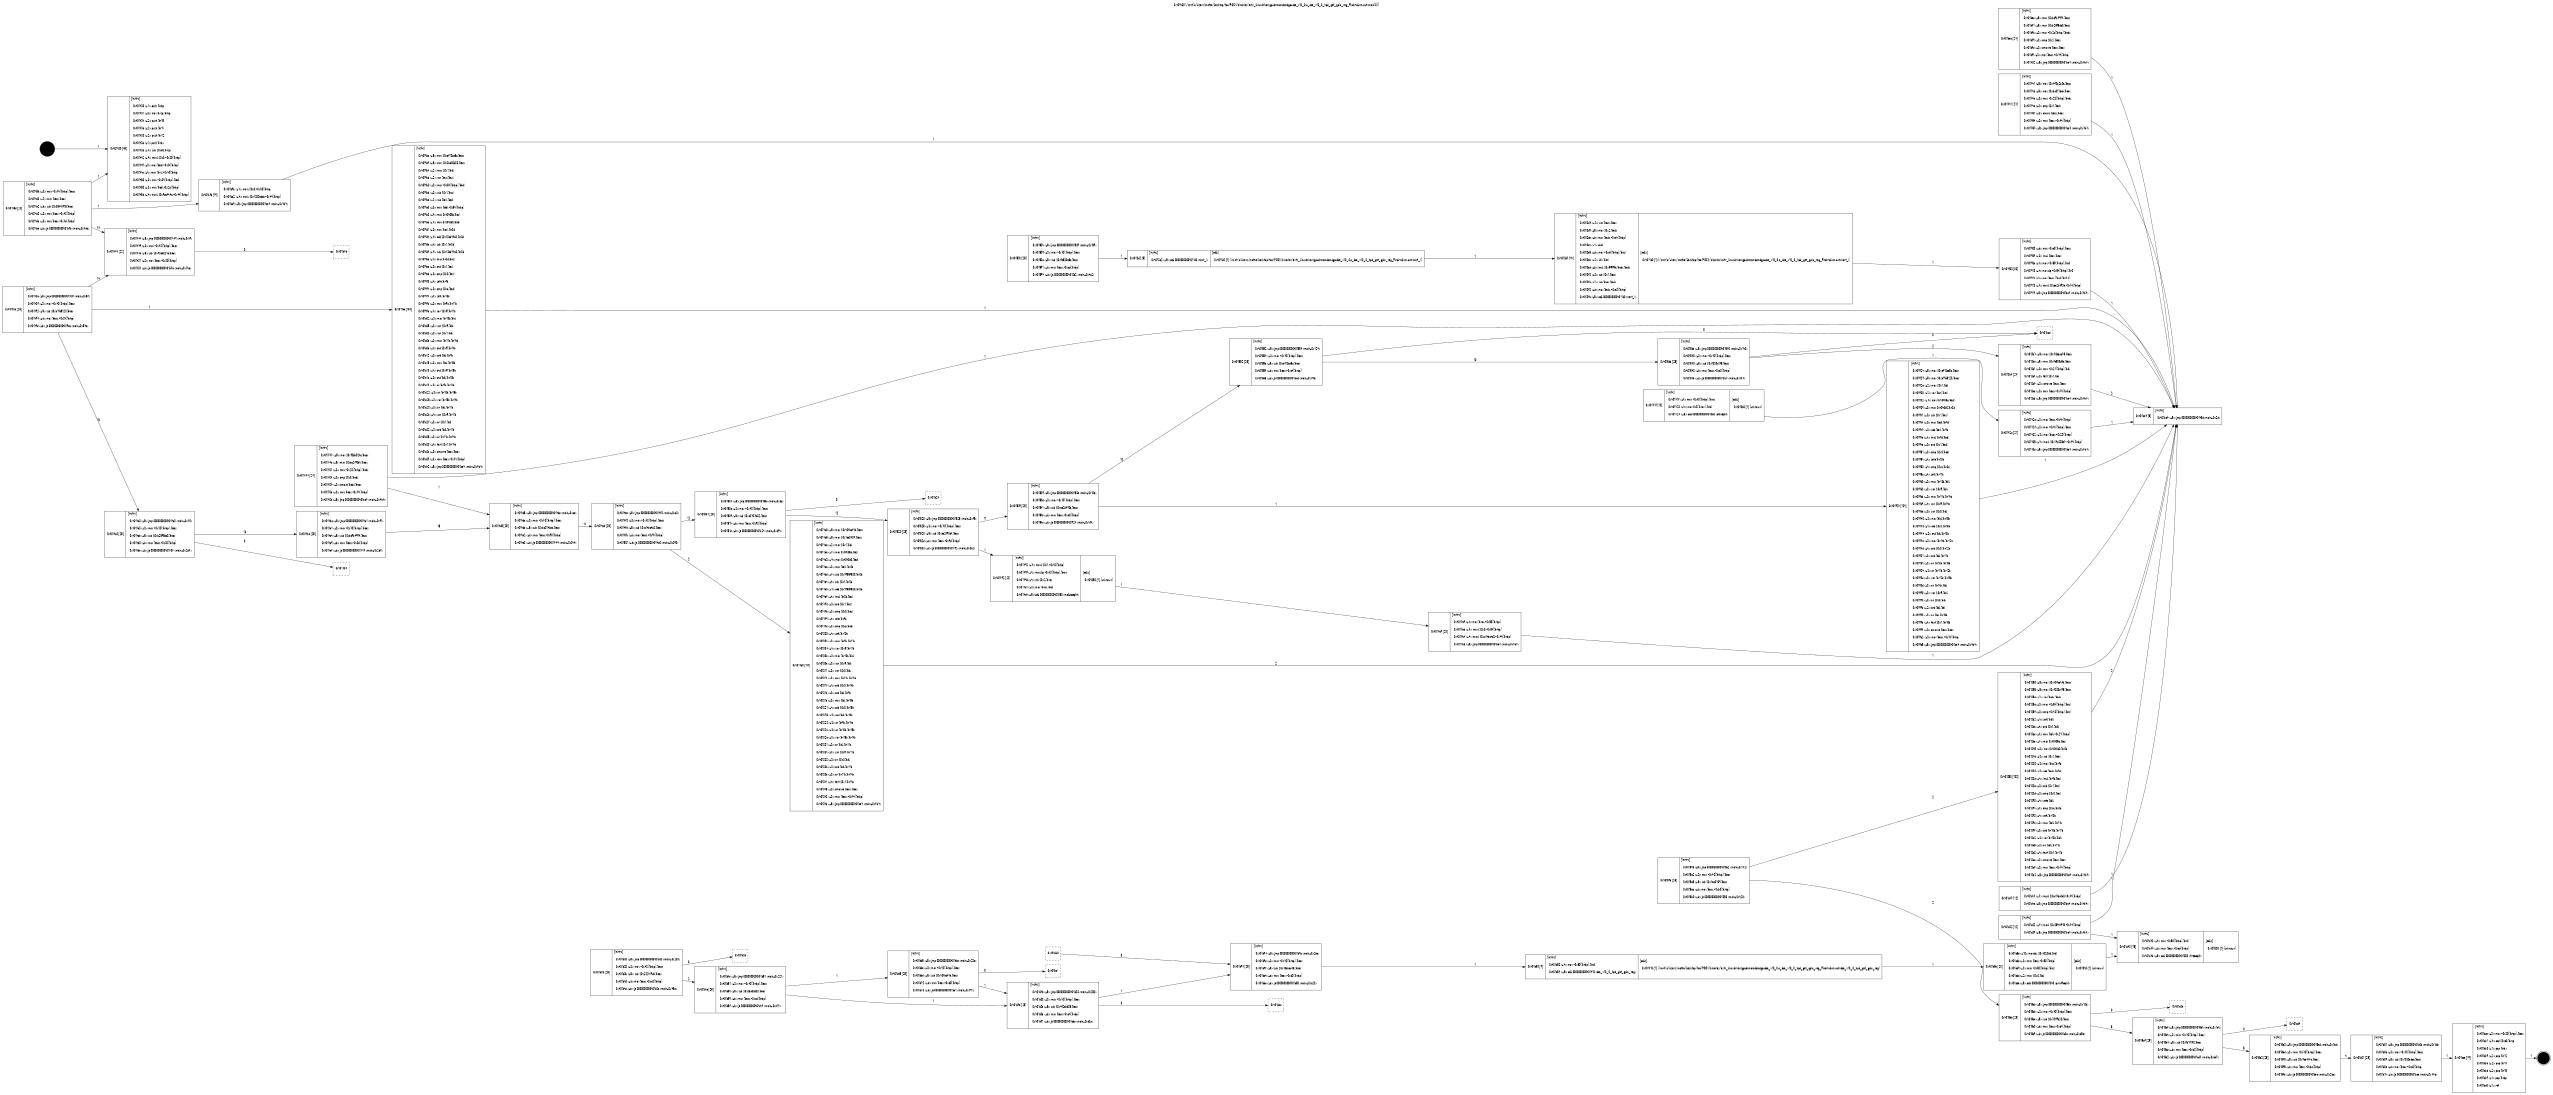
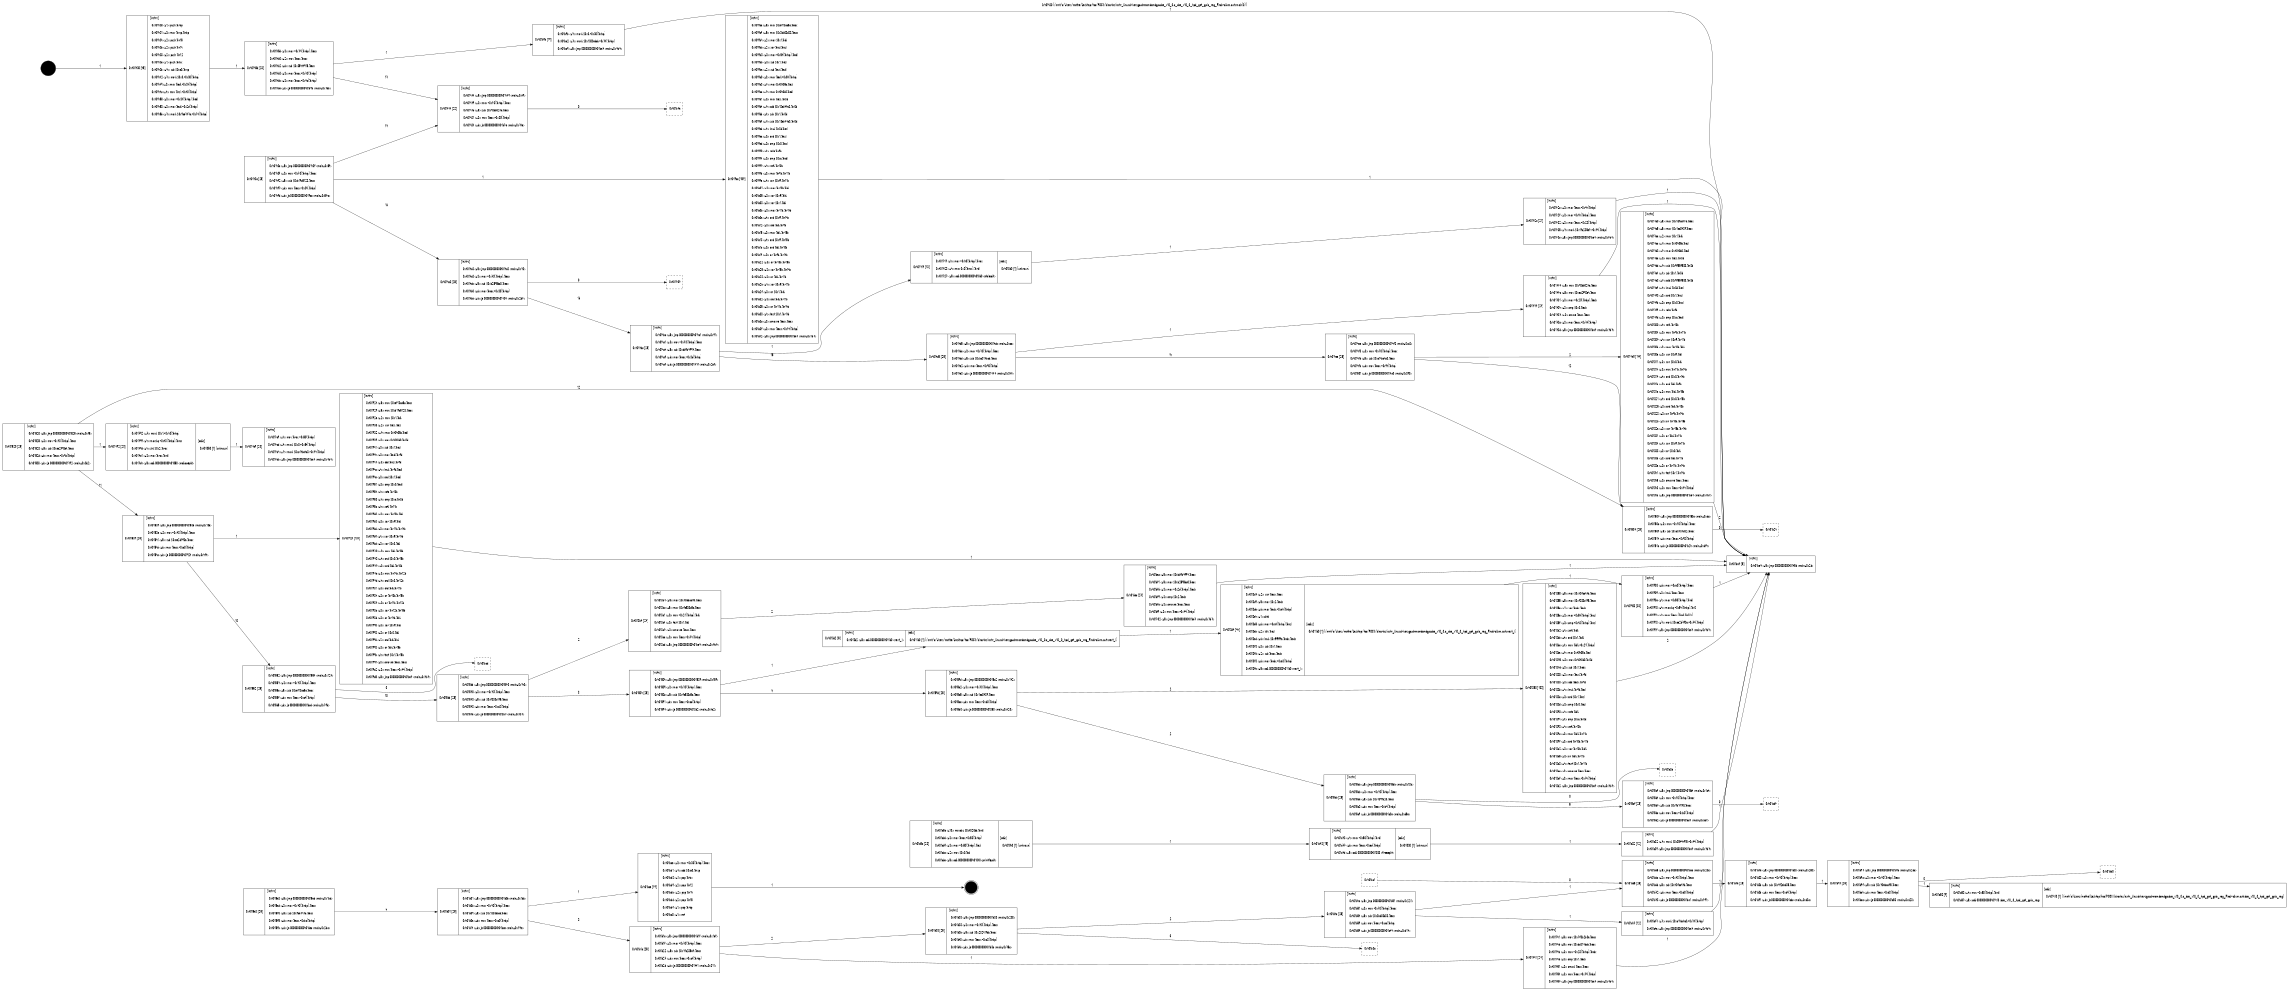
(99, 179) -> (226, 68)
none -> (821, 340)
(1892, 343) -> (578, 696)
(2120, 398) -> (921, 608)
(437, 501) -> (1268, 328)
(835, 517) -> (859, 390)
(1903, 659) -> none
none -> (822, 693)
(2103, 936) -> (1525, 844)
none -> (675, 950)
(1144, 959) -> (2008, 877)
(1931, 967) -> none
(1011, 972) -> (1499, 882)
(895, 1004) -> (1517, 919)
(1276, 1005) -> none
(2235, 1049) -> none
